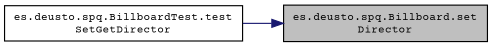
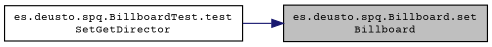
(386, 23) -> (386, 23)
